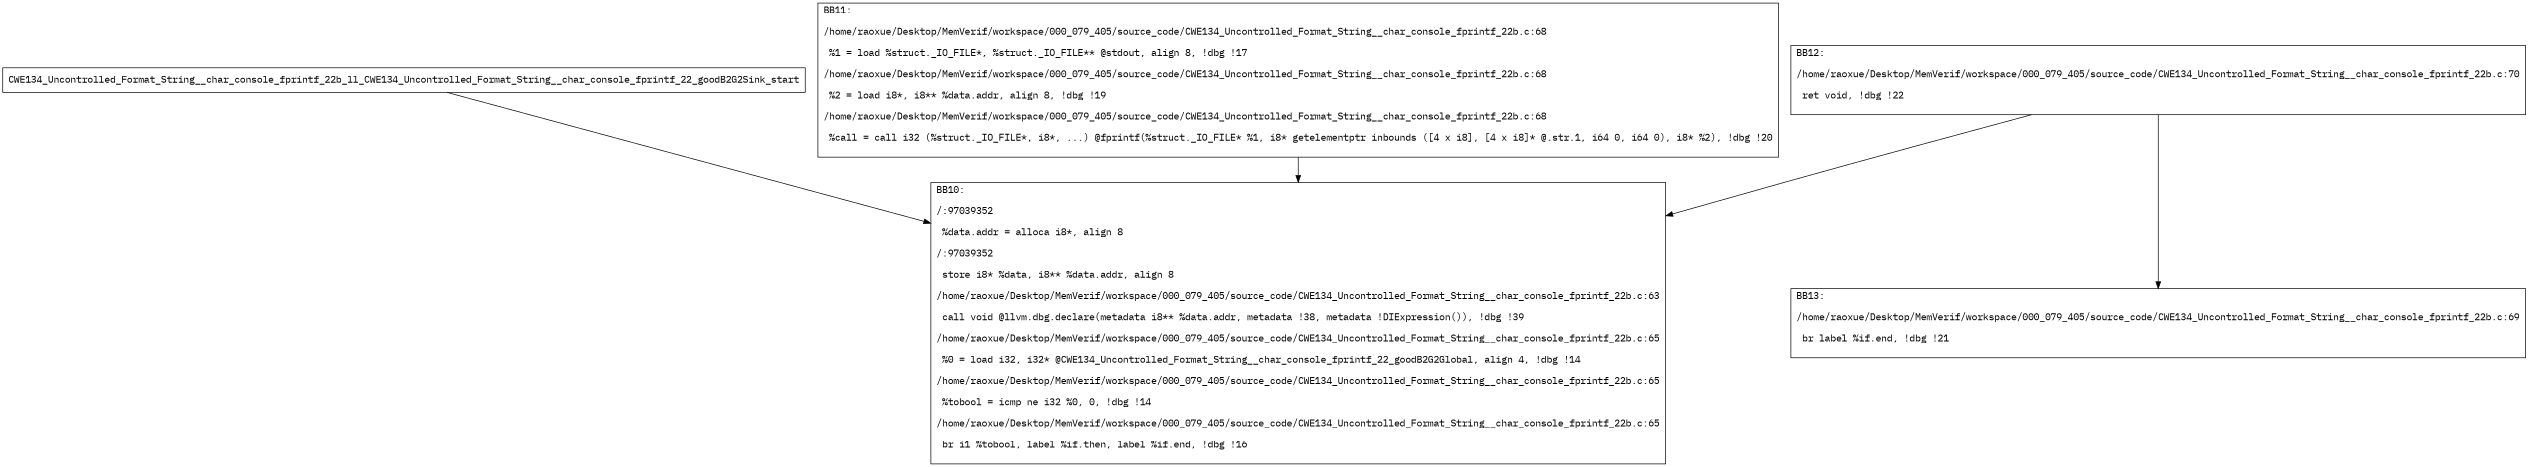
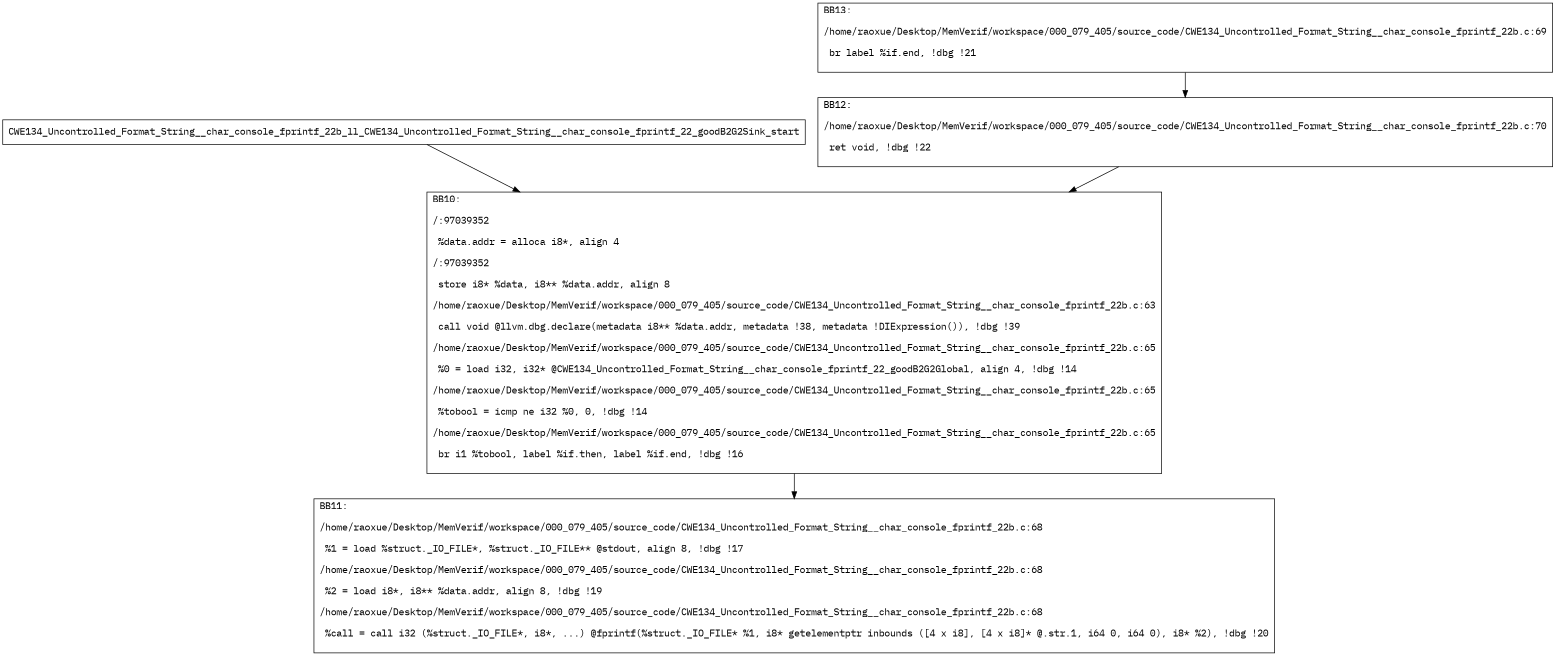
(1298, 166) -> (794, 483)
(2158, 198) -> (1185, 81)
(1030, 232) -> (526, 242)
